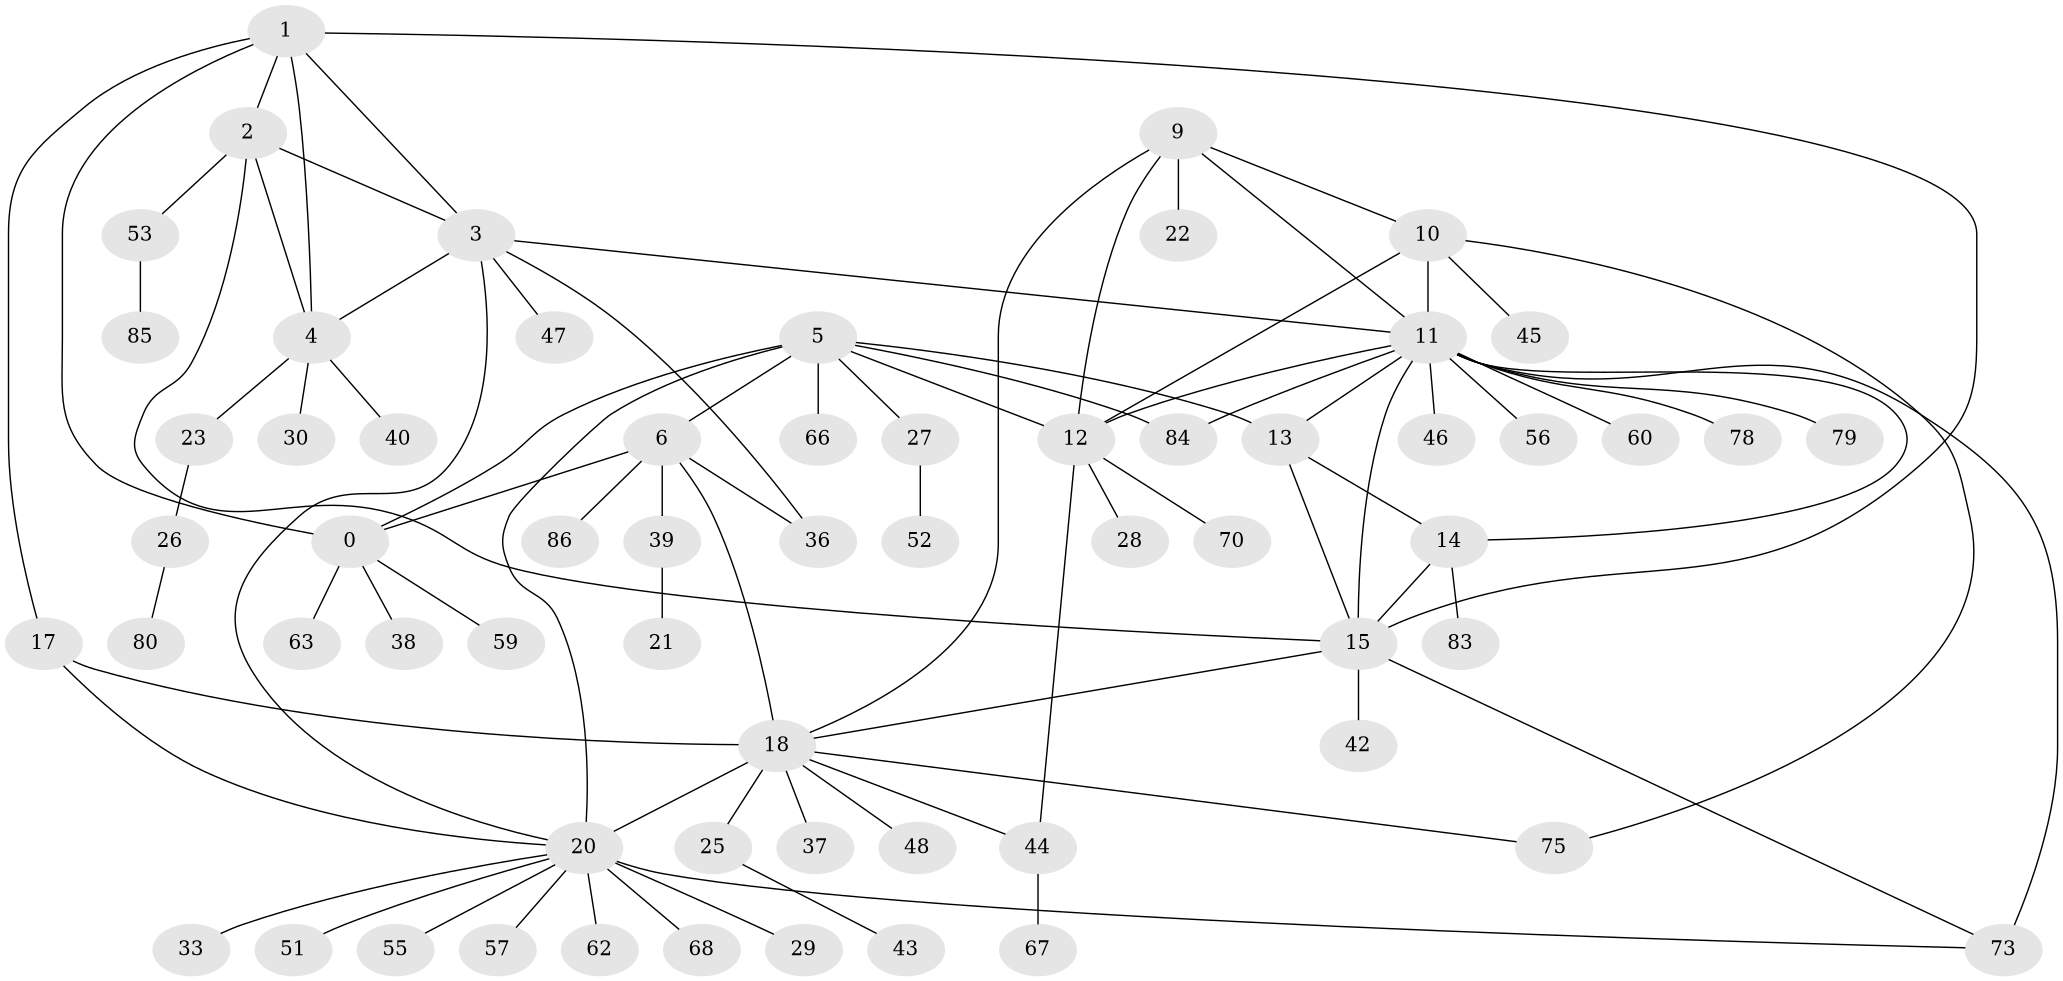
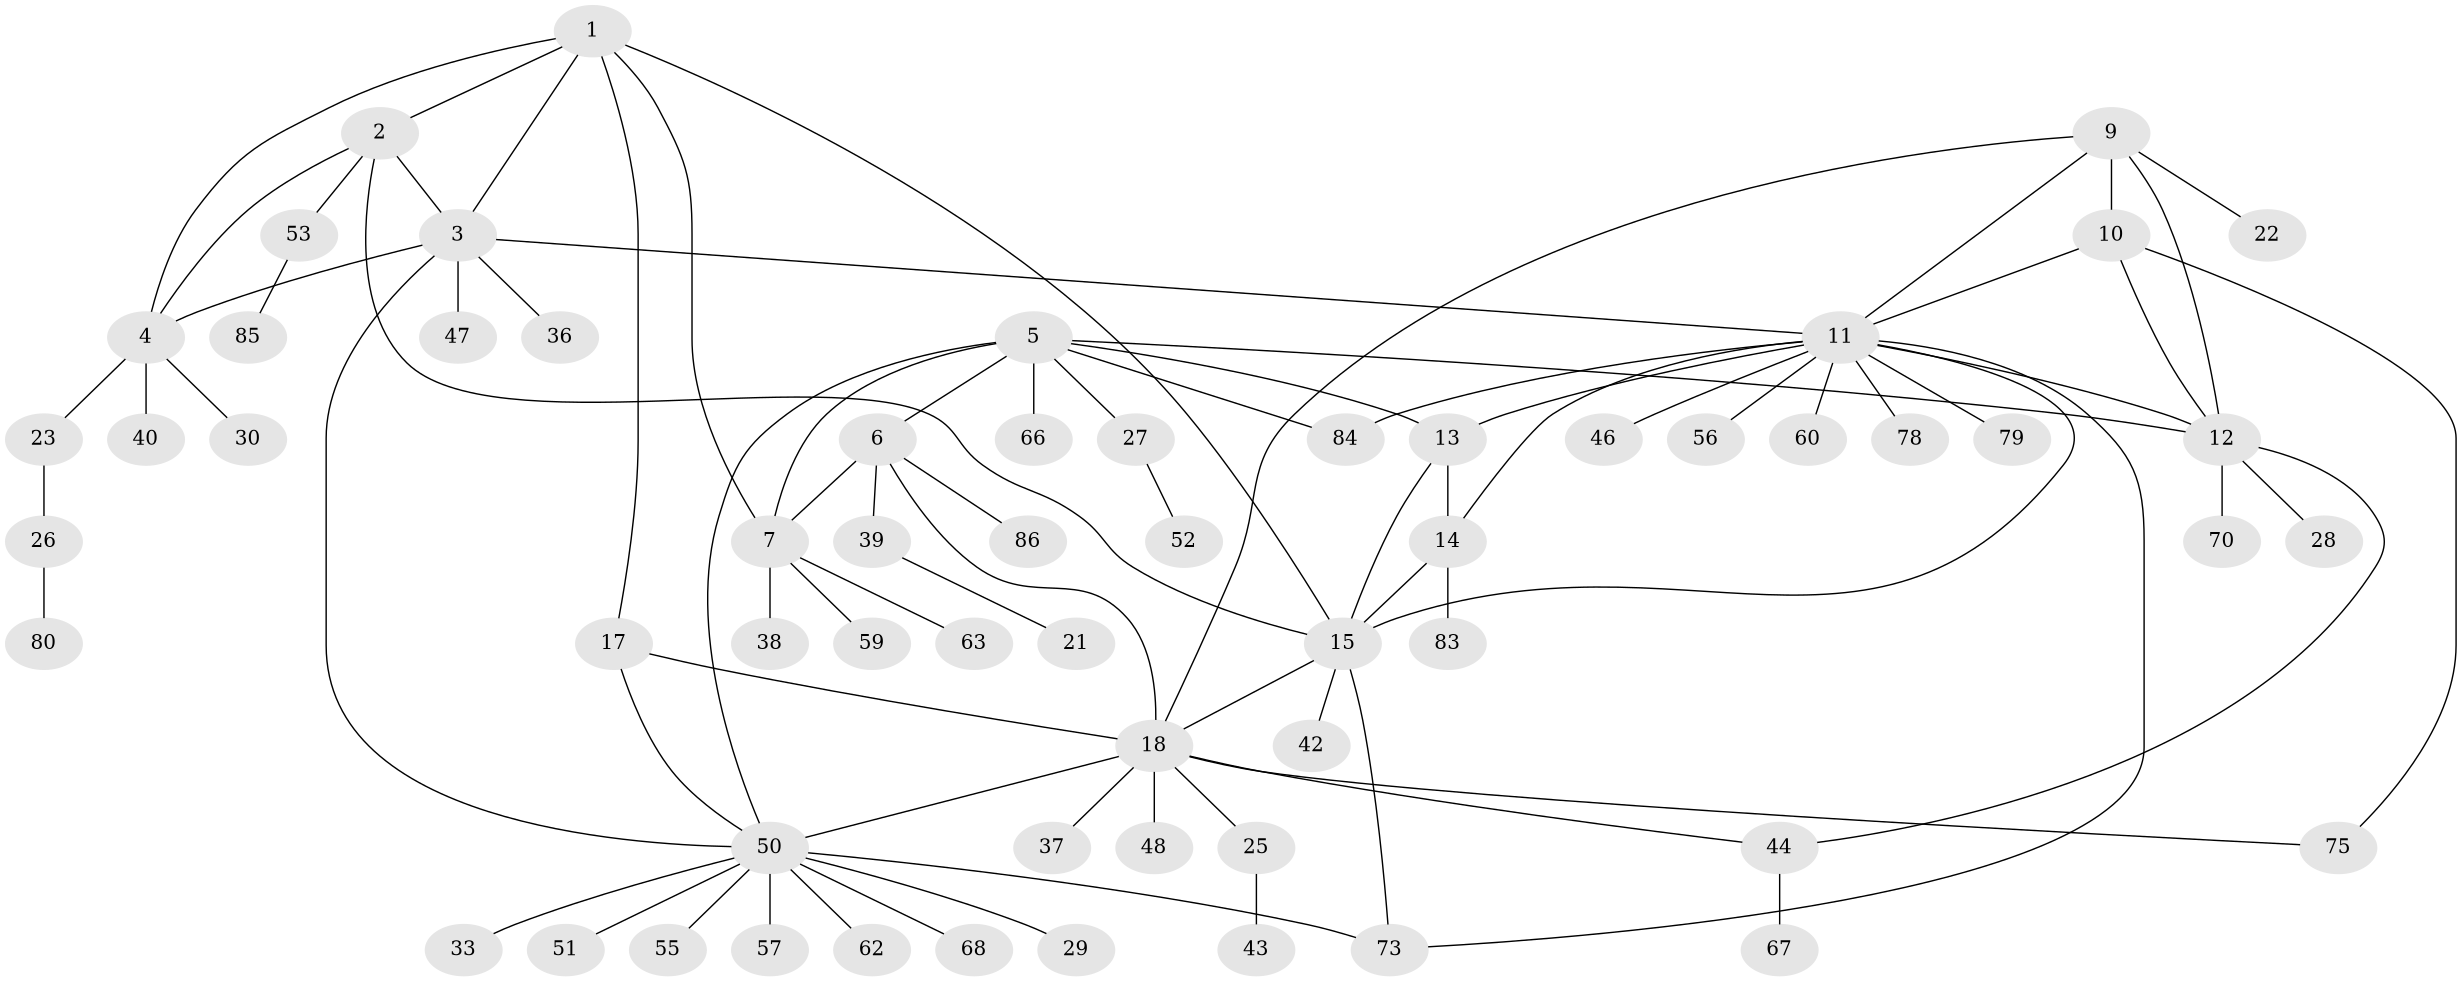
(1530, 337) -> none
(740, 491) -> none
(350, 542) -> (770, 542)
(584, 848) -> (770, 848)
